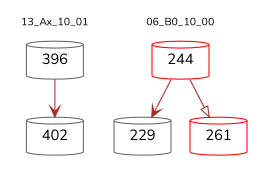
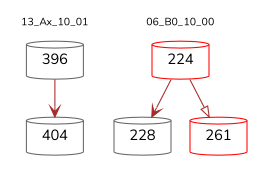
(180, 60) -> (180, 60)
(55, 136) -> (55, 136)
(142, 136) -> (142, 136)
